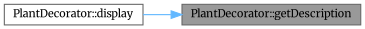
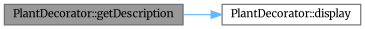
(157, 15) -> (197, 15)
